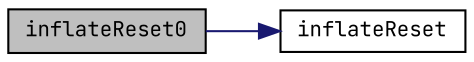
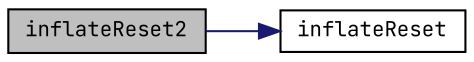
(107, 31) -> (107, 31)
